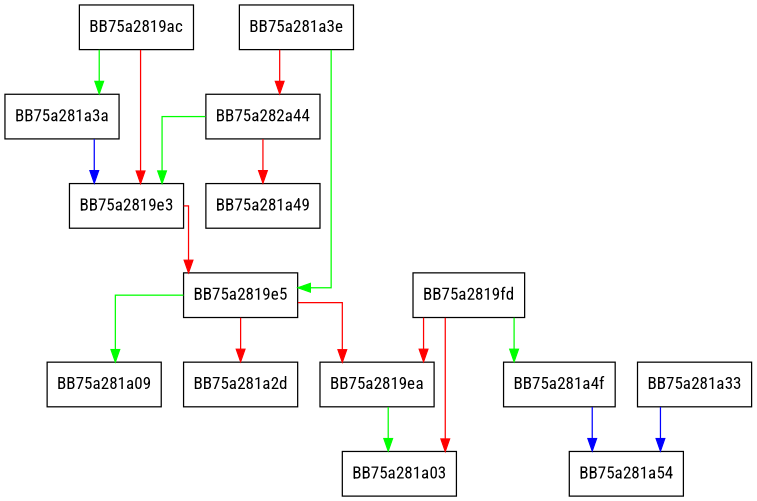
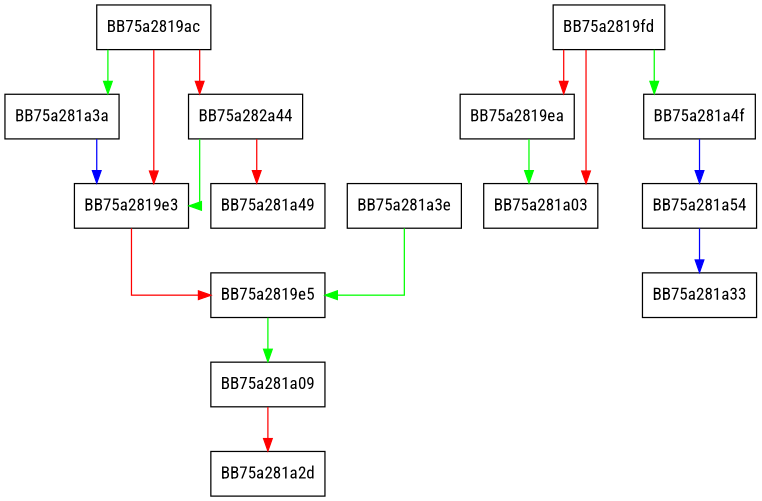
(280, 66) -> (200, 66)
(342, 304) -> none
(241, 333) -> (268, 423)
(660, 423) -> (700, 244)
